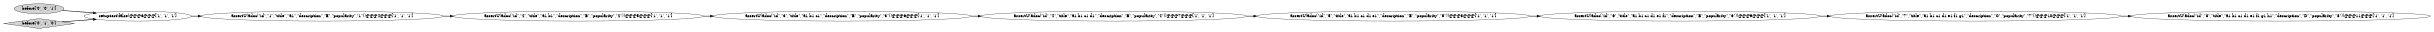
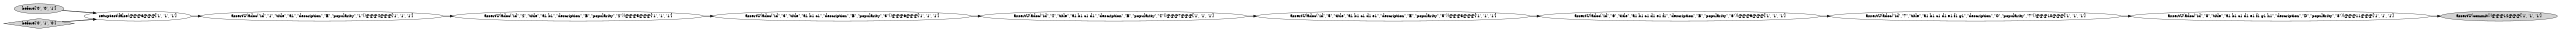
none -> (2499, 16)
